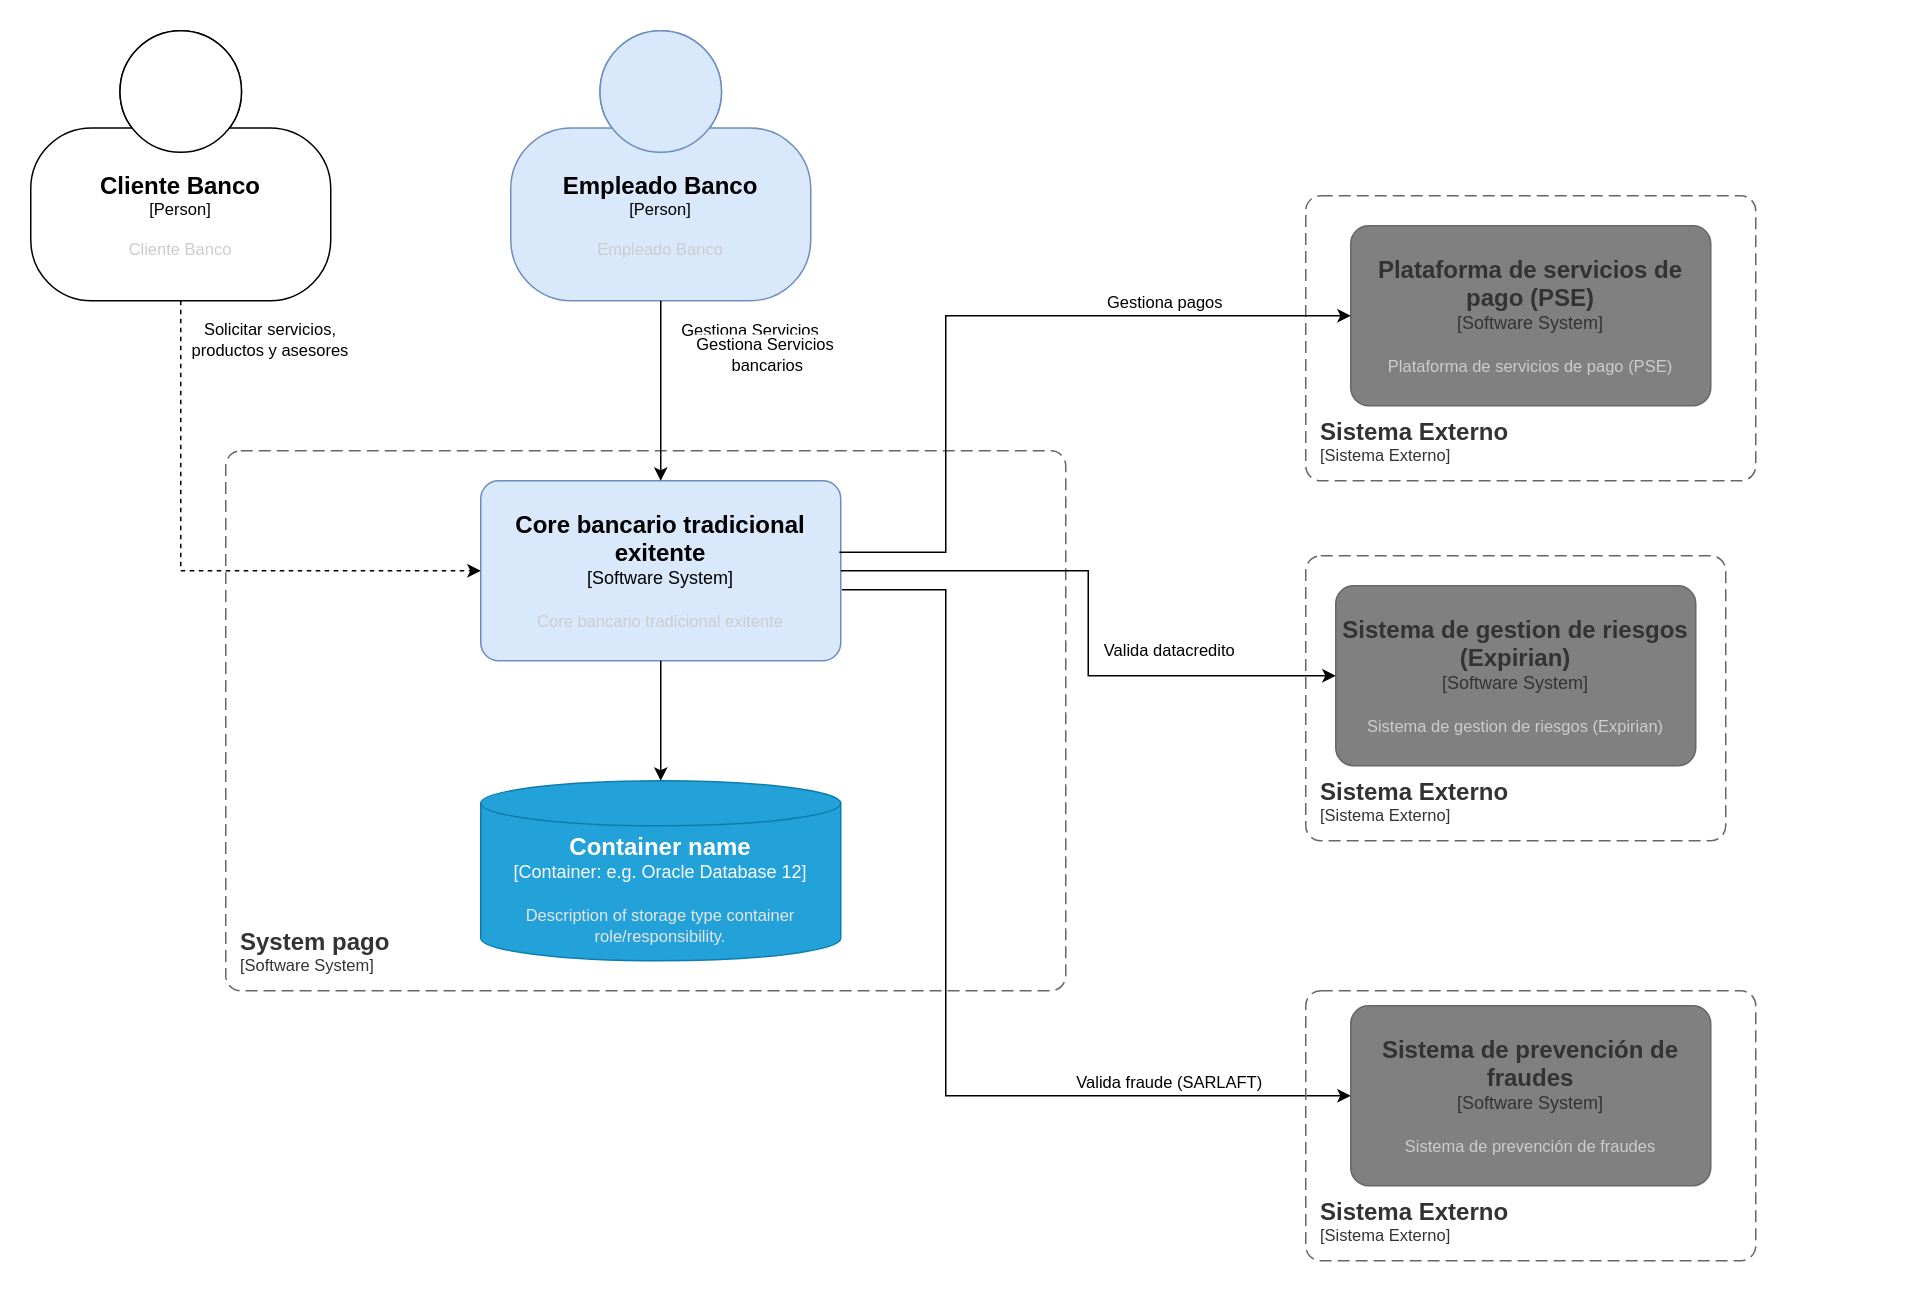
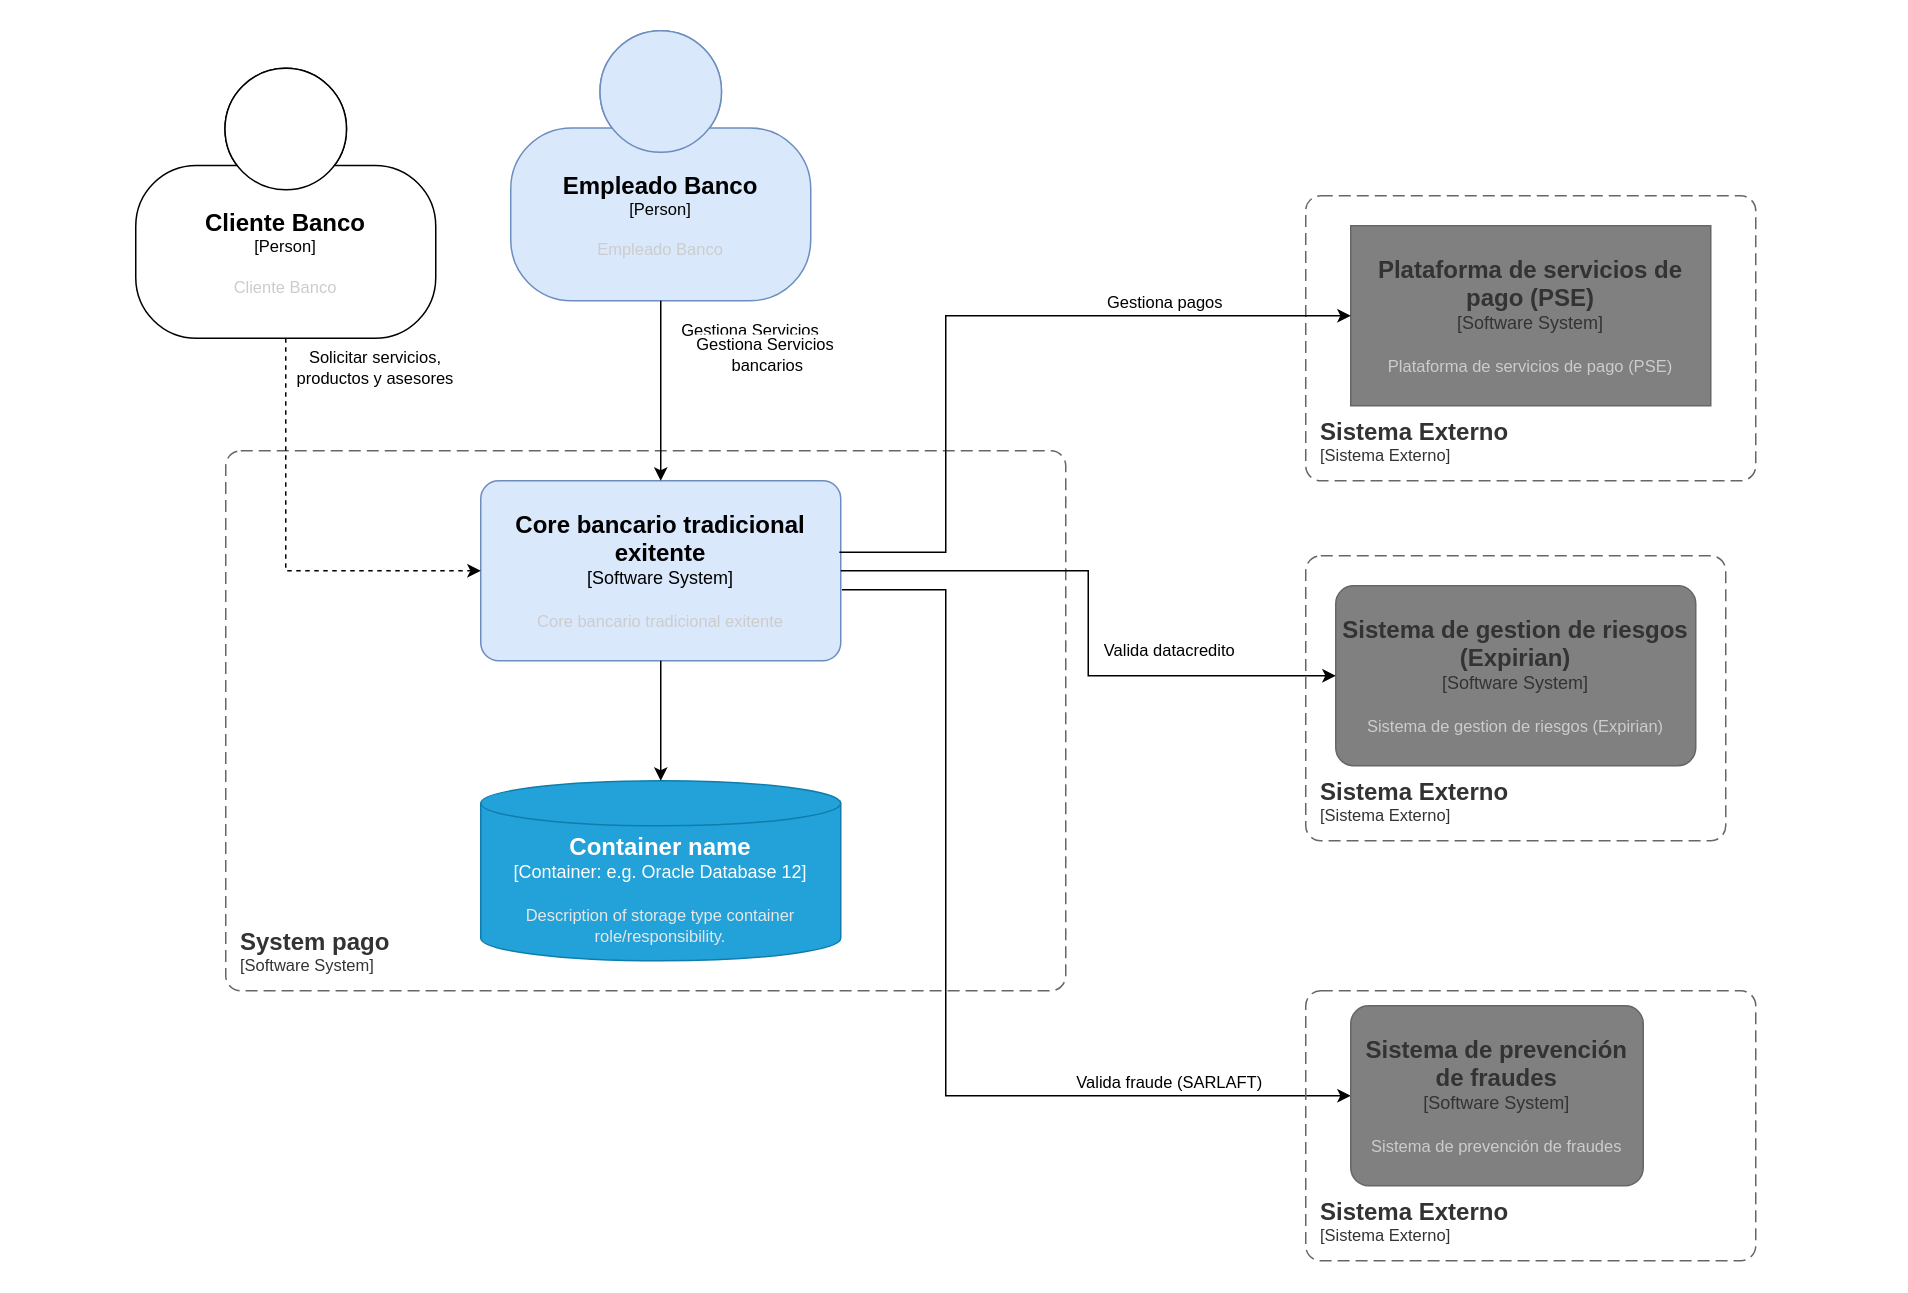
(181, 166) -> (286, 203)
(1531, 316) -> (1531, 316)
(1531, 1096) -> (1497, 1096)
